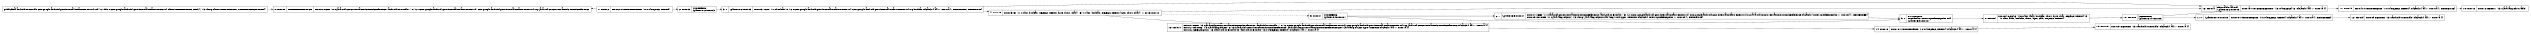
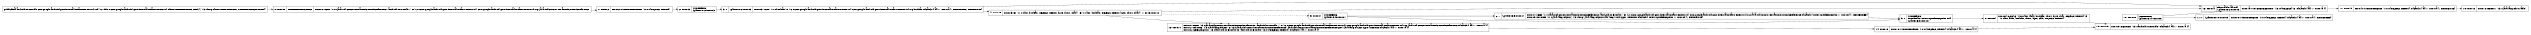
(595, 8) -> (593, 10)
(300, 9) -> (300, 9)
(1915, 16) -> (1915, 16)
(2105, 18) -> (2097, 23)
(2397, 18) -> none
